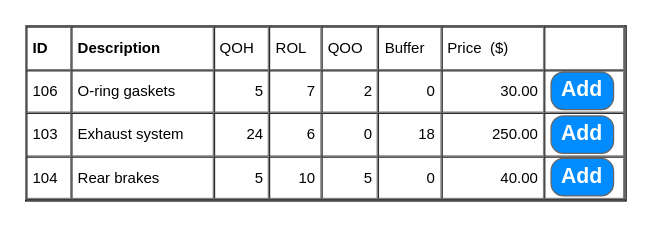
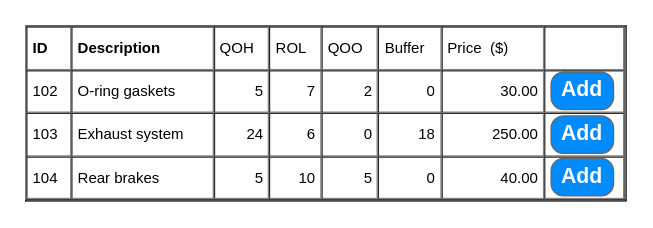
(177, 62) -> (177, 62)
